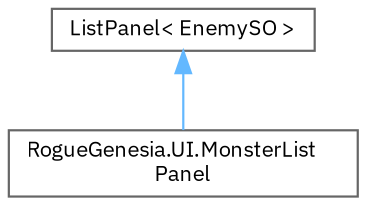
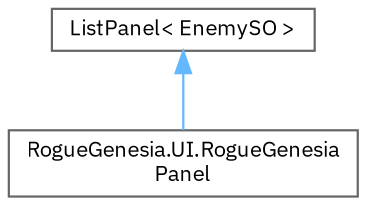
(183, 163) -> (183, 163)
